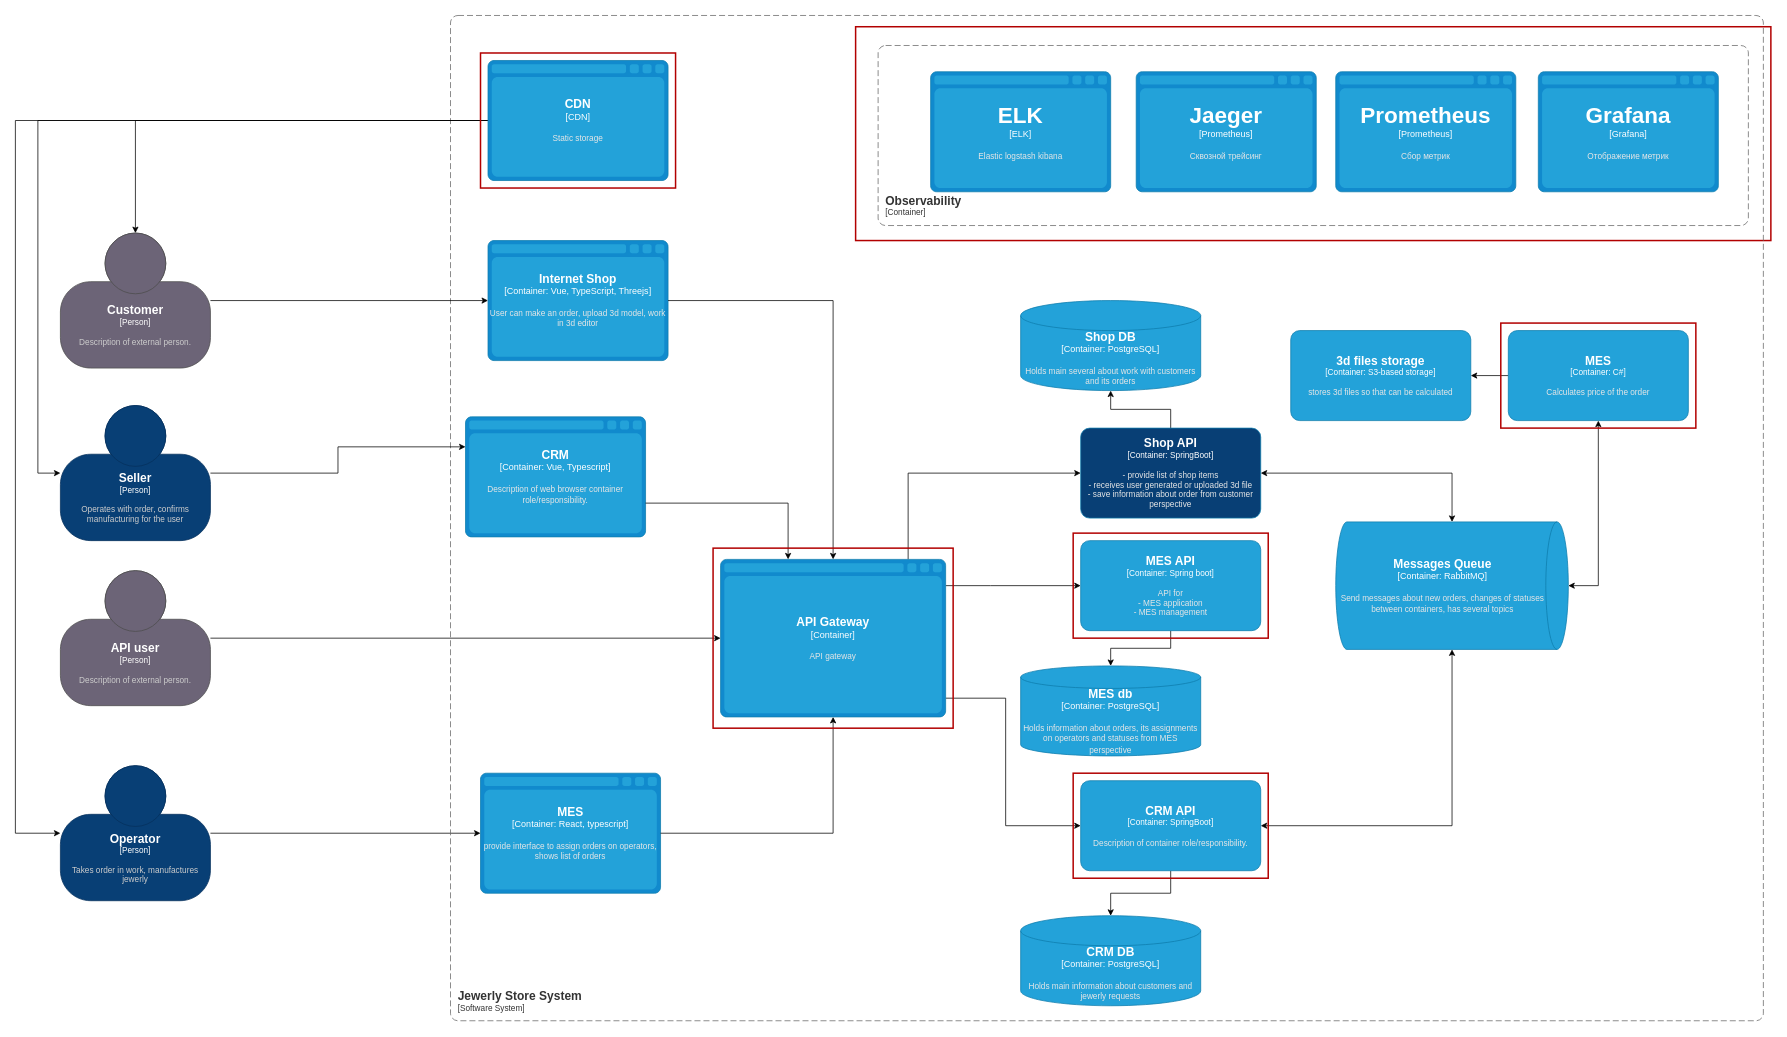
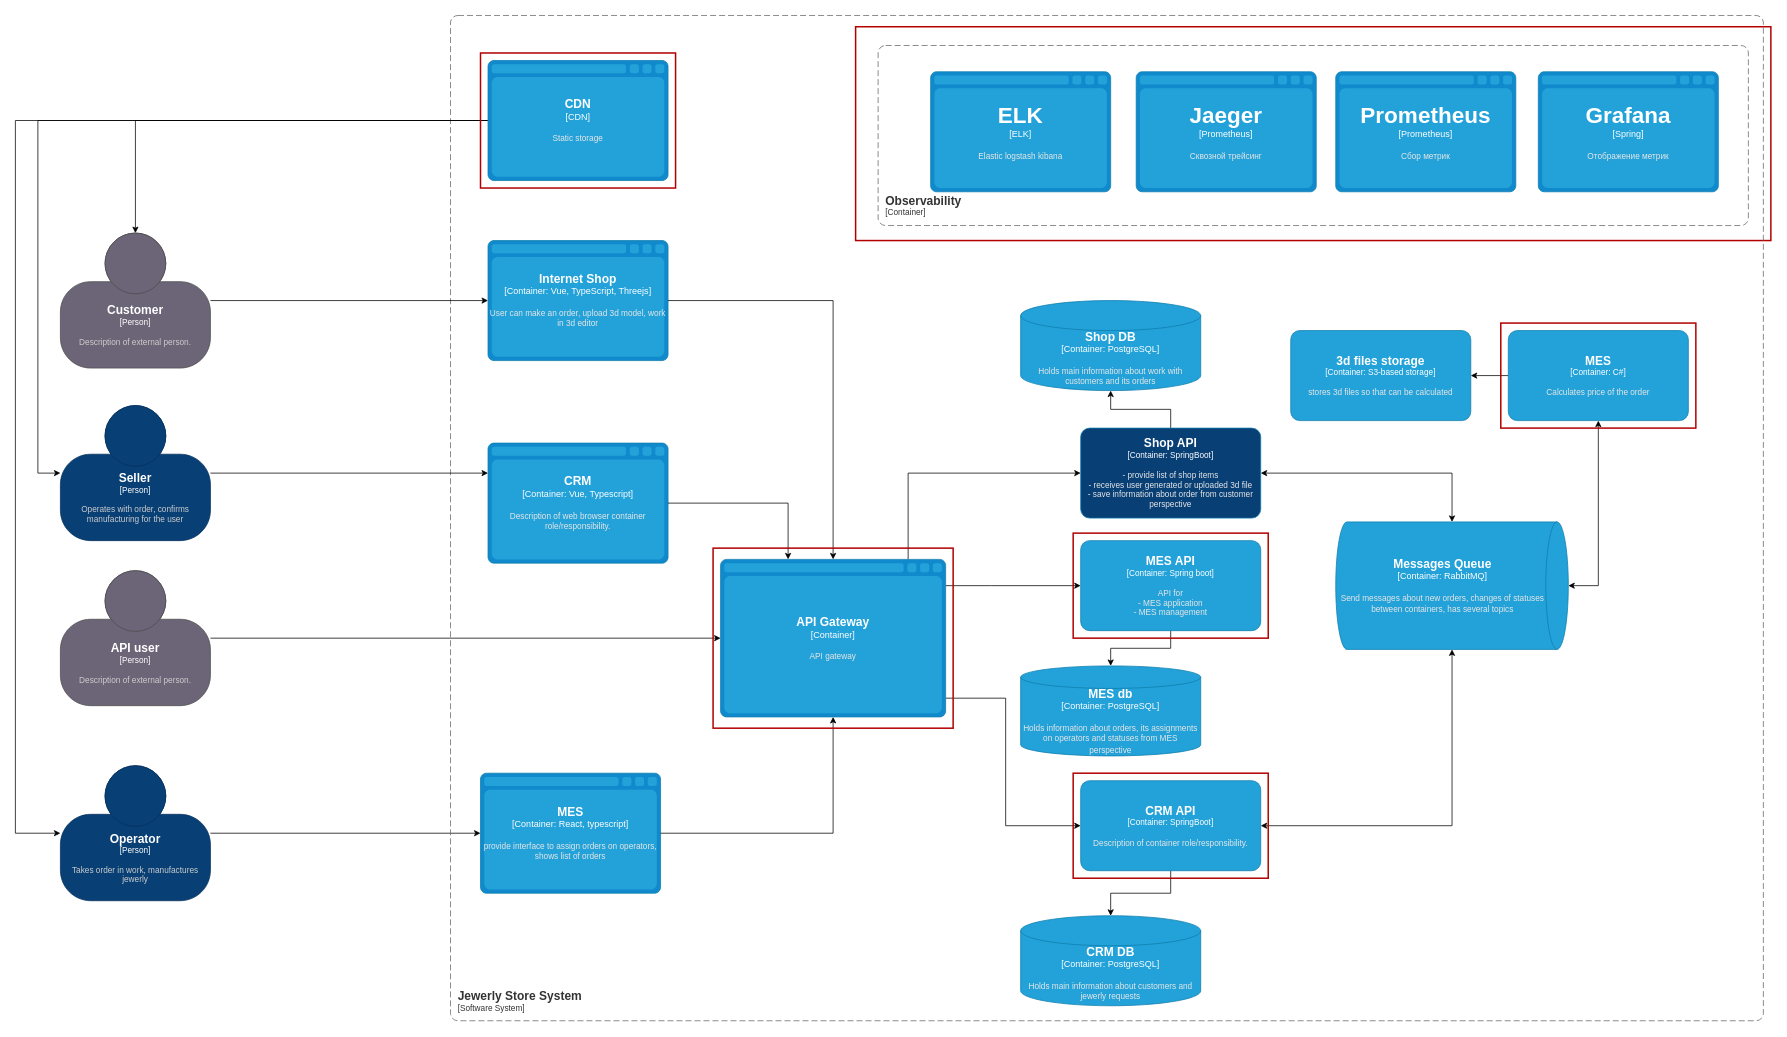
(1628, 132) -> (1628, 132)
(1110, 358) -> (1110, 358)
(555, 477) -> (578, 503)
